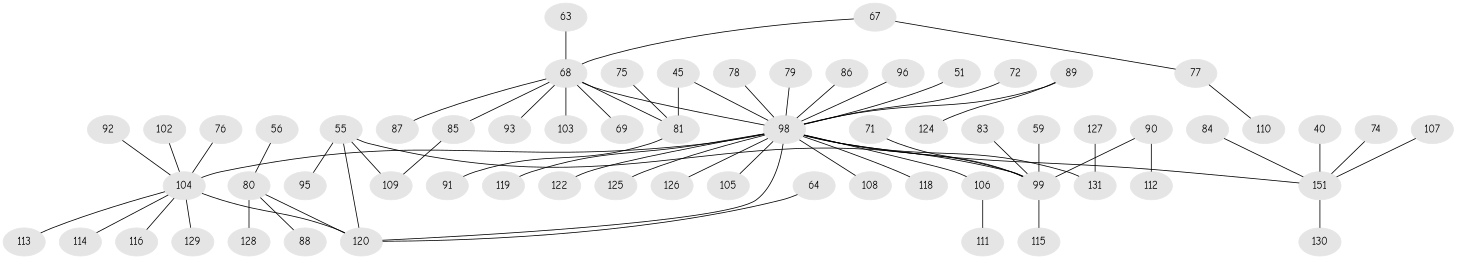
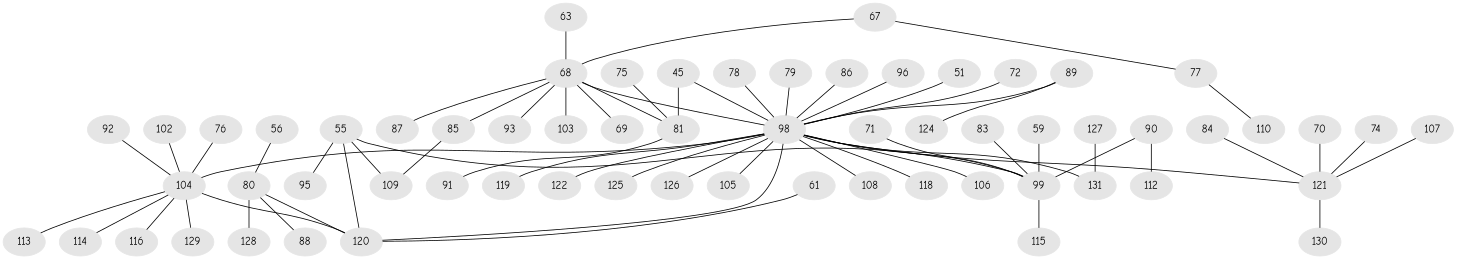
(1320, 130) -> (1320, 130)
(814, 186) -> (814, 186)
(1320, 186) -> (1320, 186)
(983, 242) -> none
